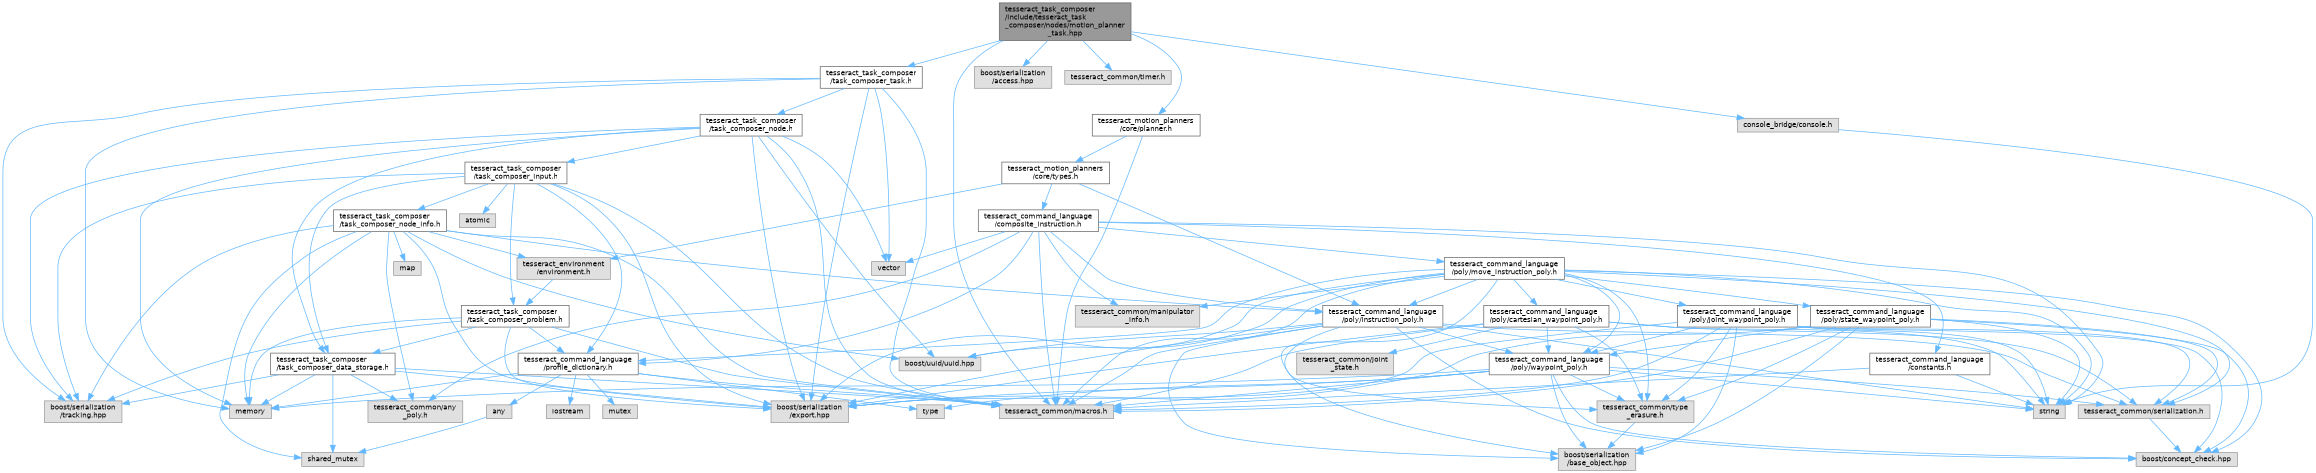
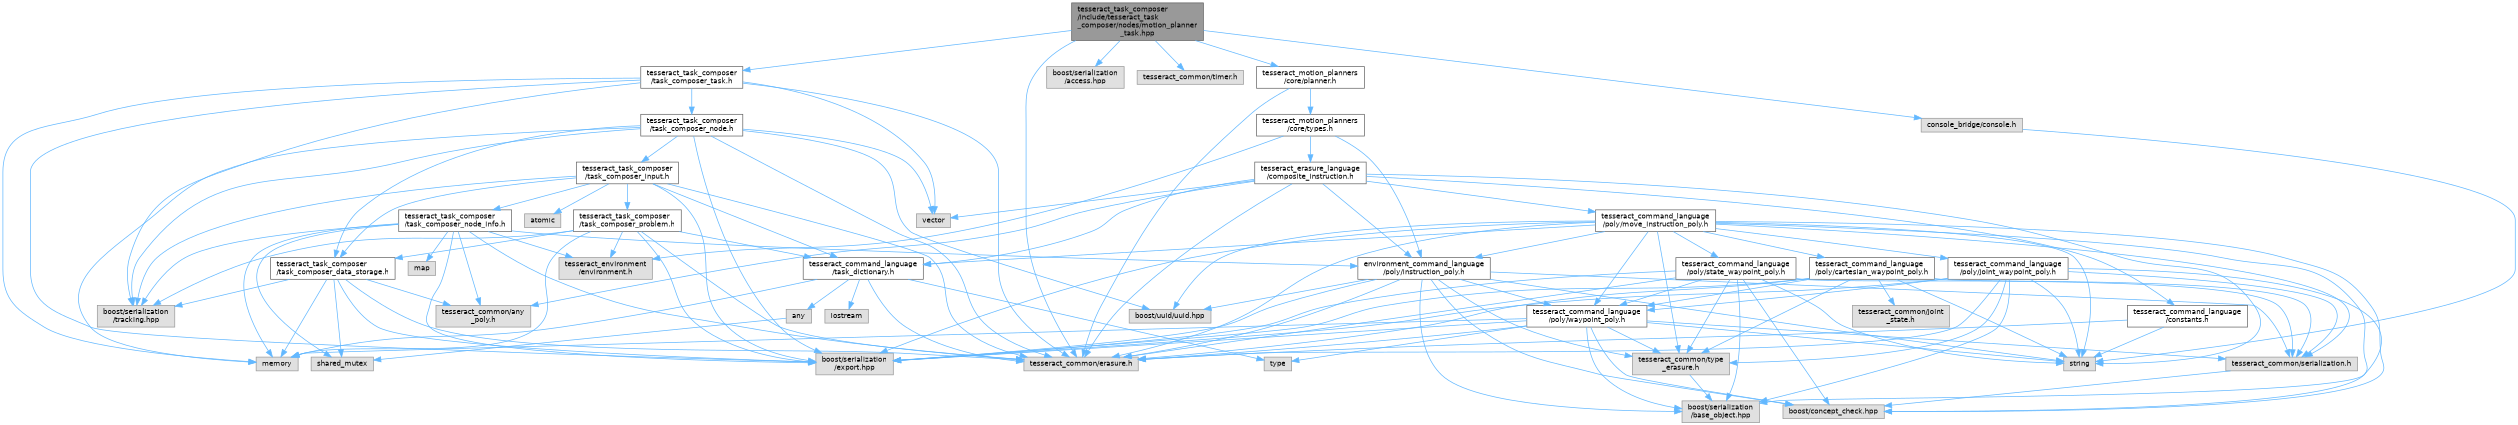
(1038, 221) -> (1310, 173)
(539, 293) -> (617, 244)
(631, 313) -> none
(1138, 316) -> none
(1383, 316) -> (1424, 268)
(578, 364) -> (863, 268)
(620, 412) -> none
(1056, 412) -> (1081, 364)
